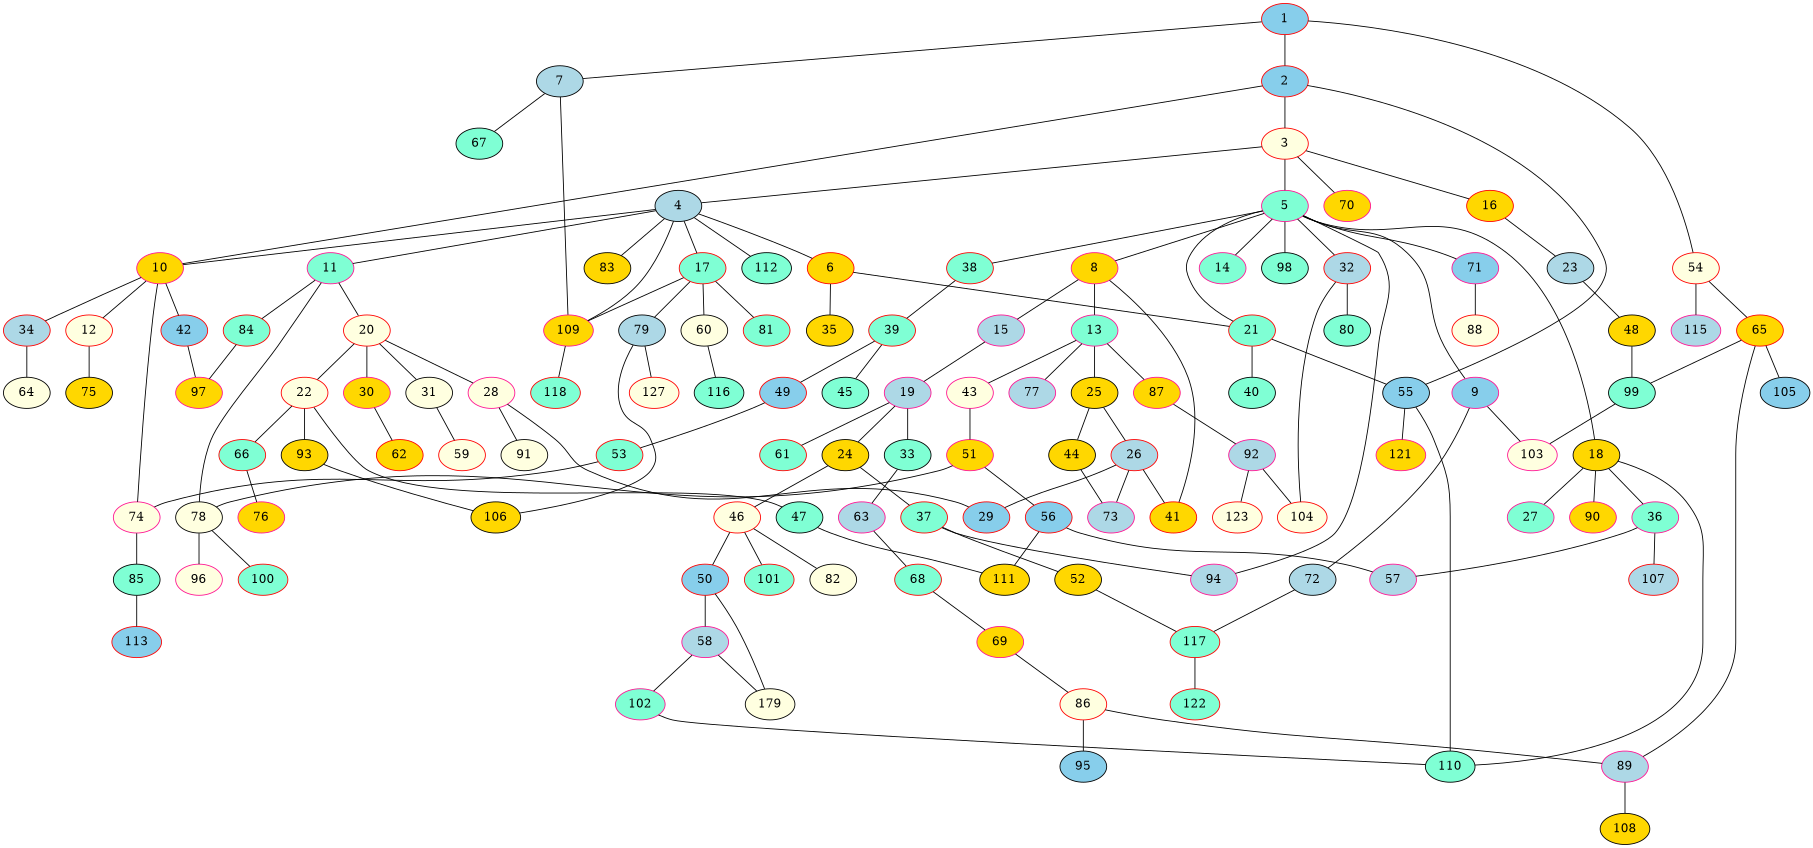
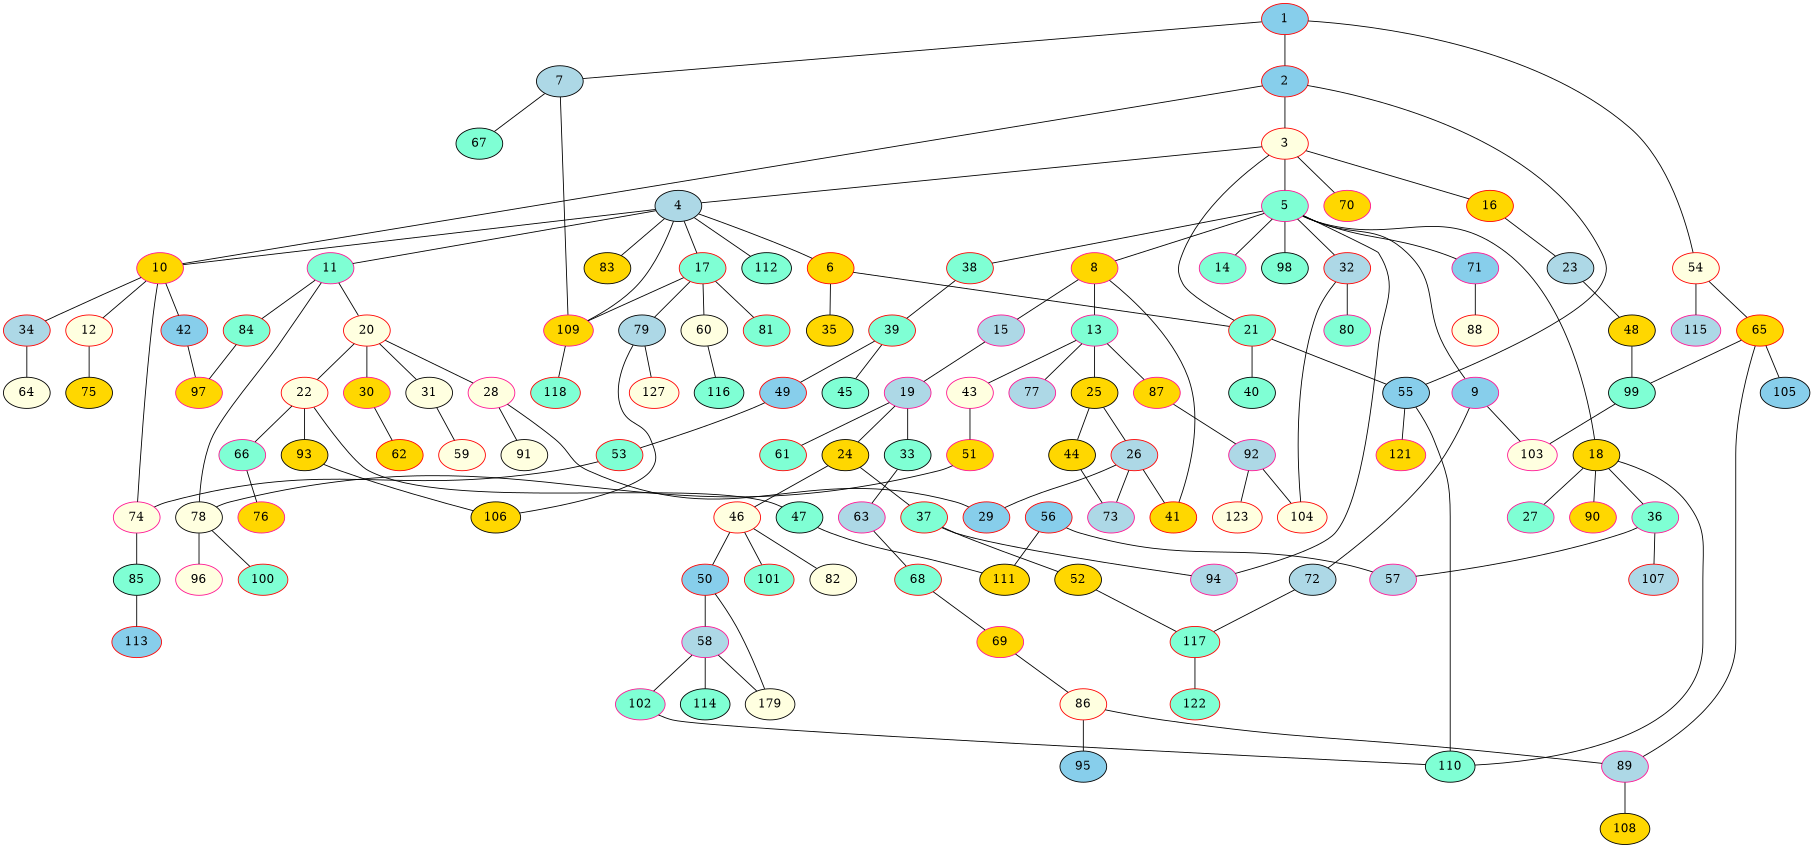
(1190, 255) -> (1186, 247)
(1347, 331) -> (1347, 331)
(242, 455) -> (242, 455)
(1009, 486) -> none
none -> (705, 704)
